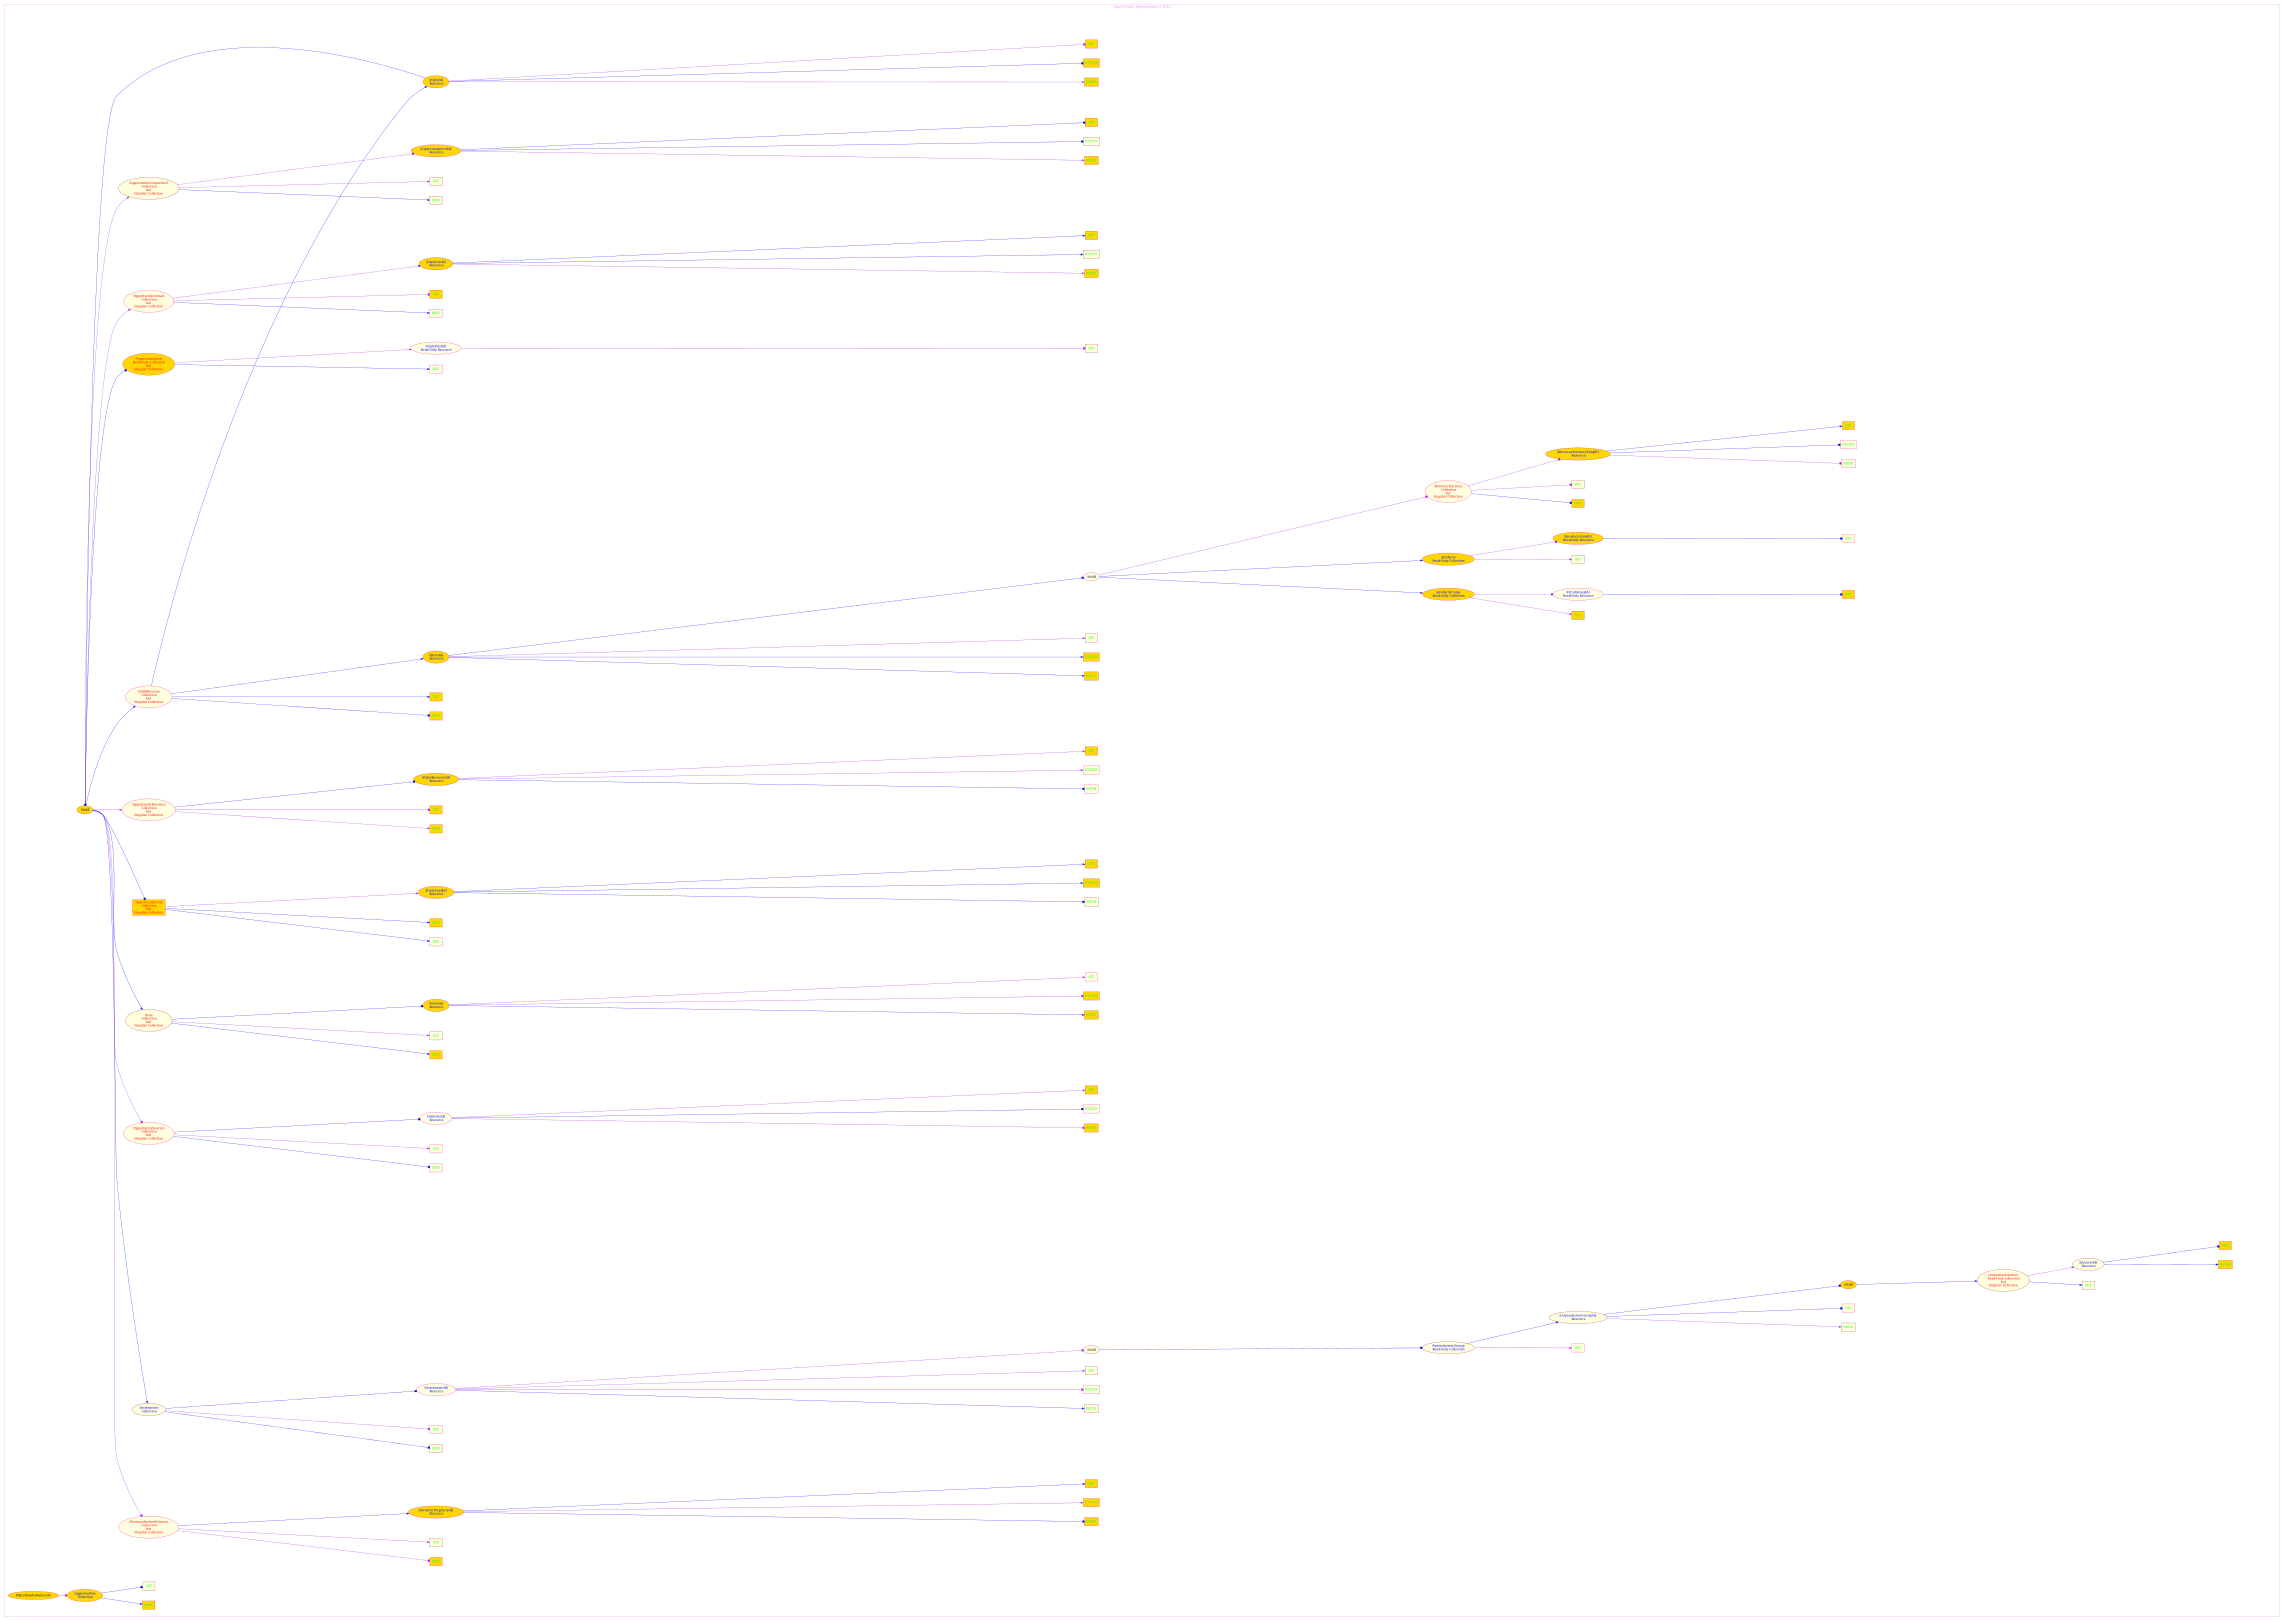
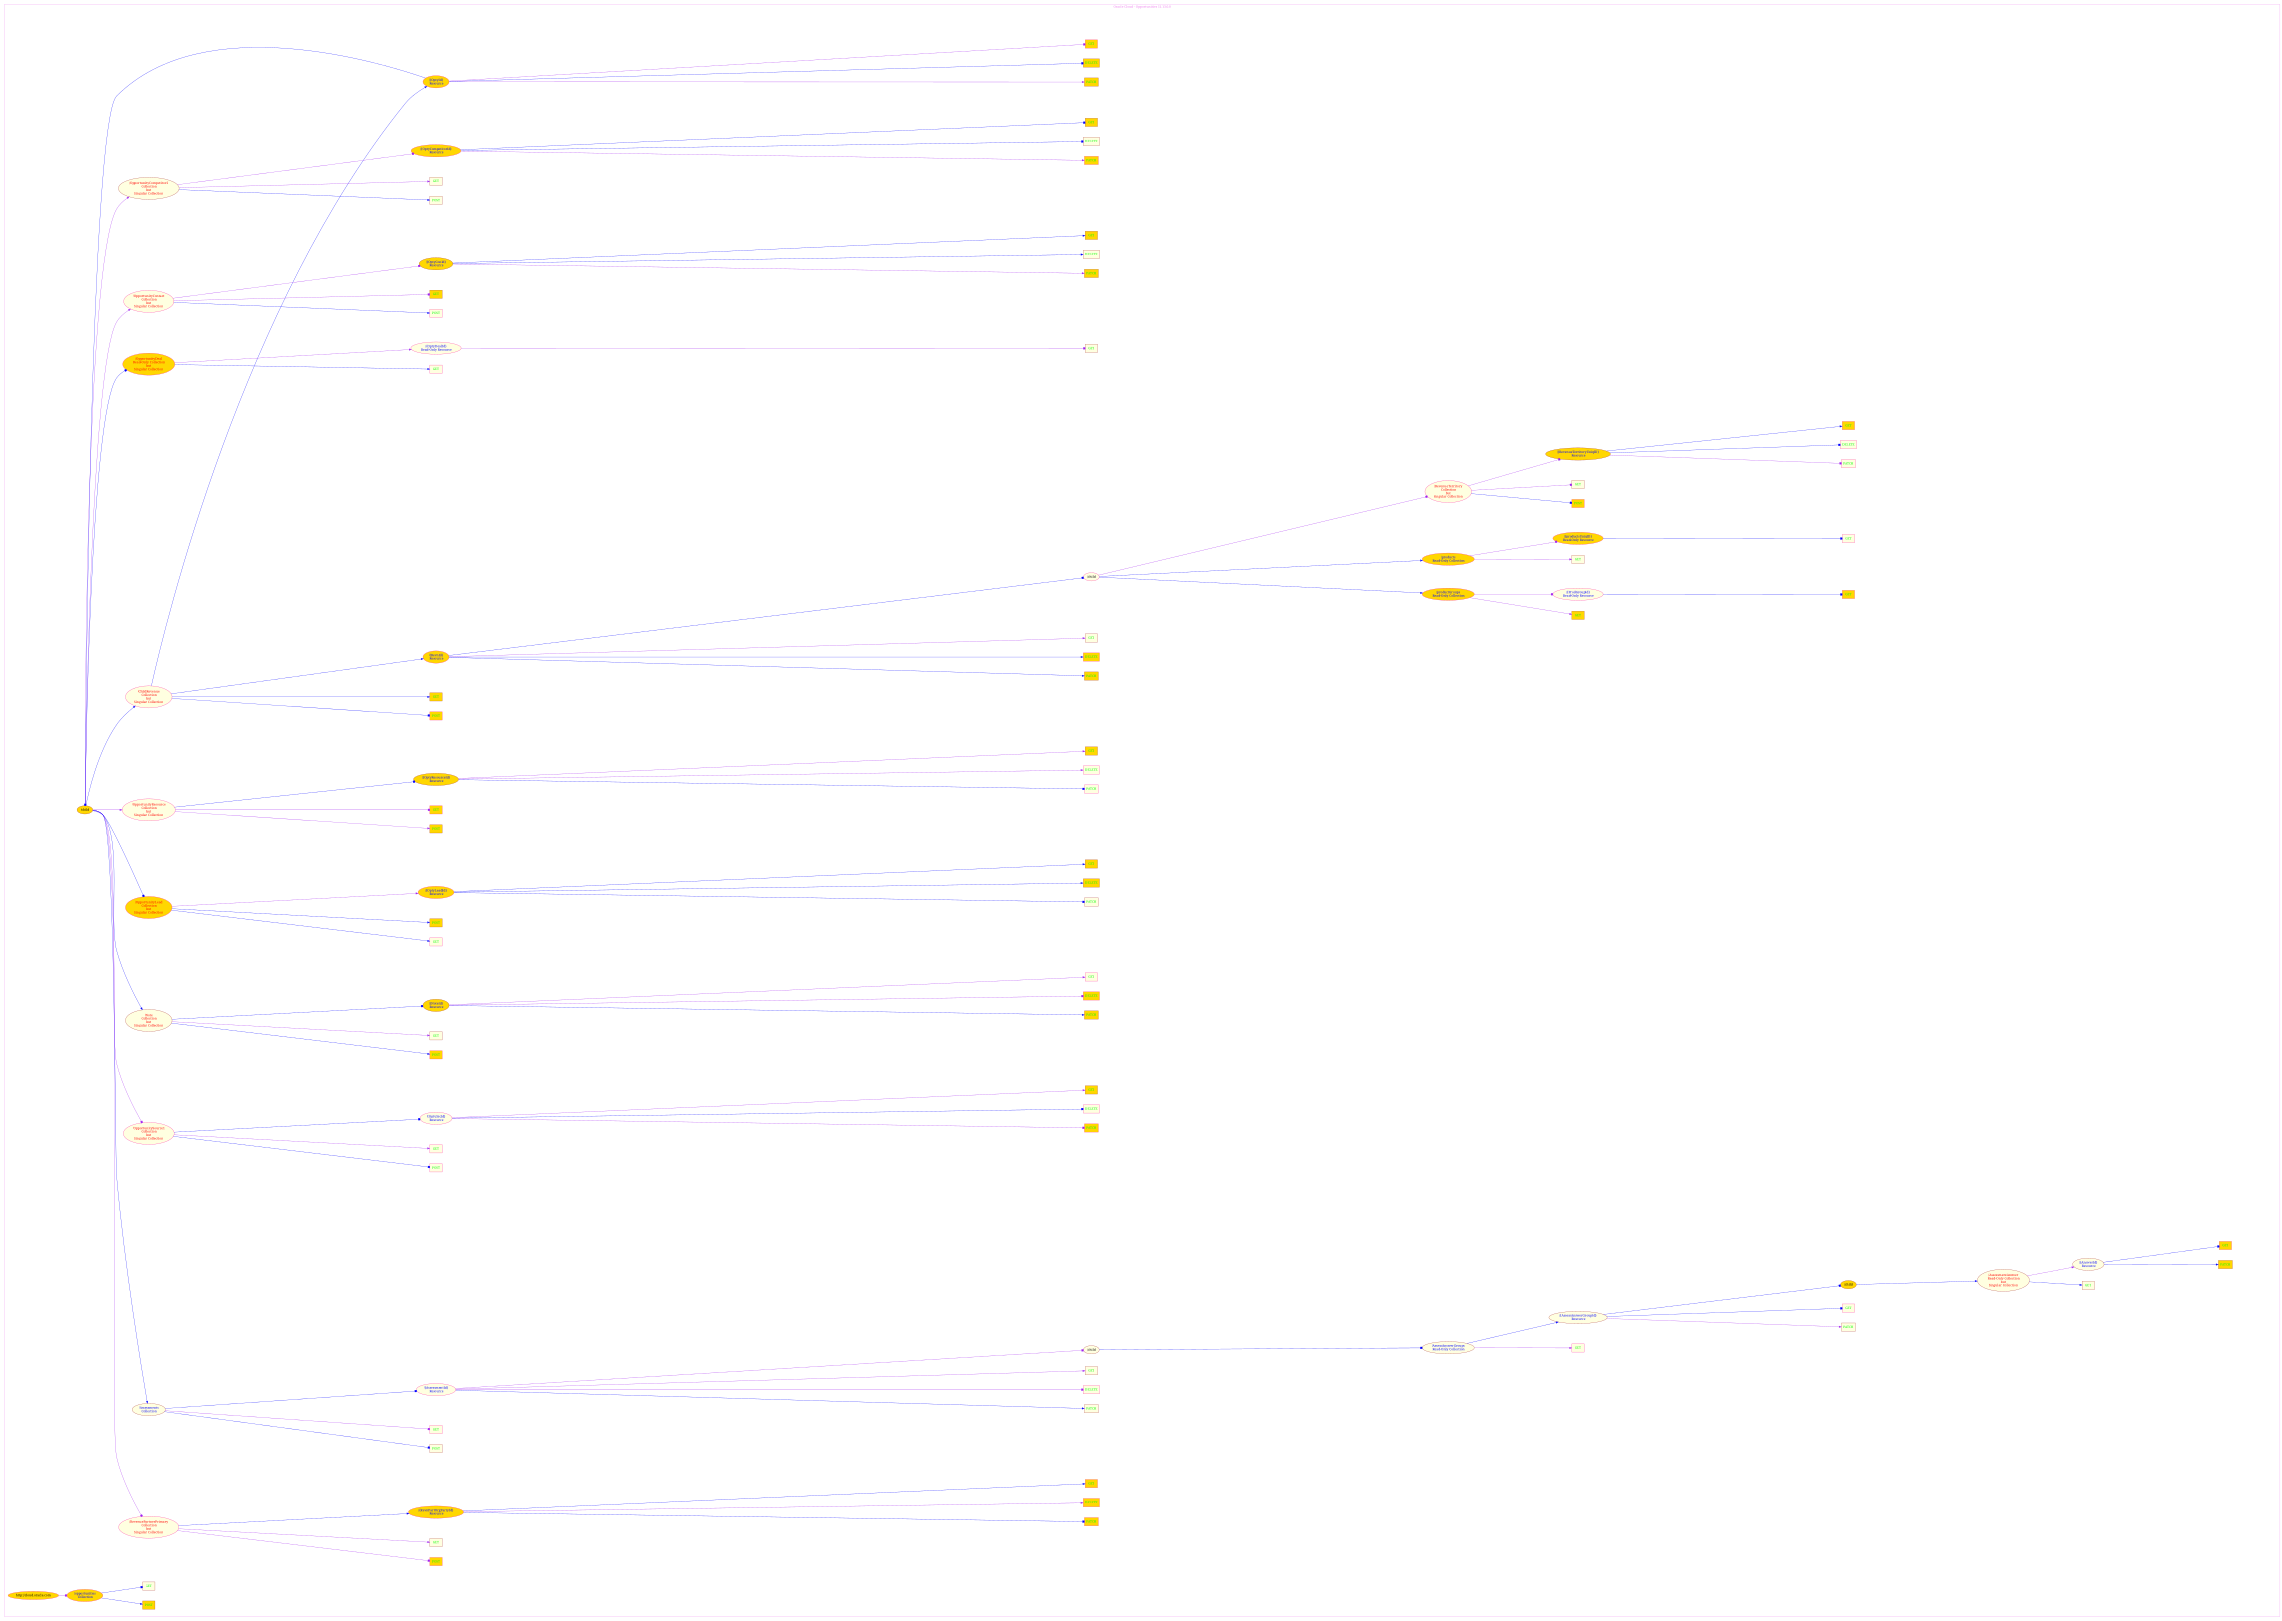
(149, 908) -> (149, 908)
